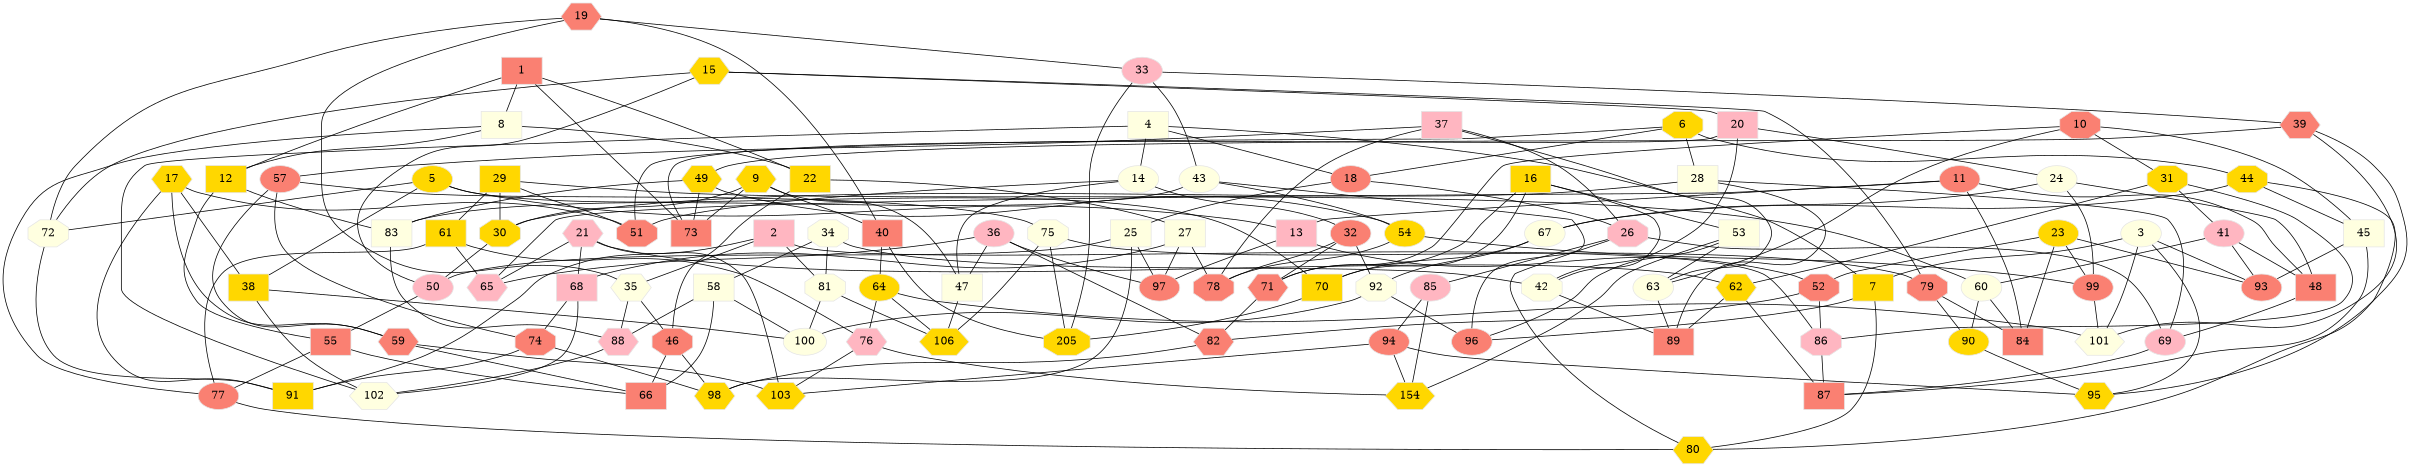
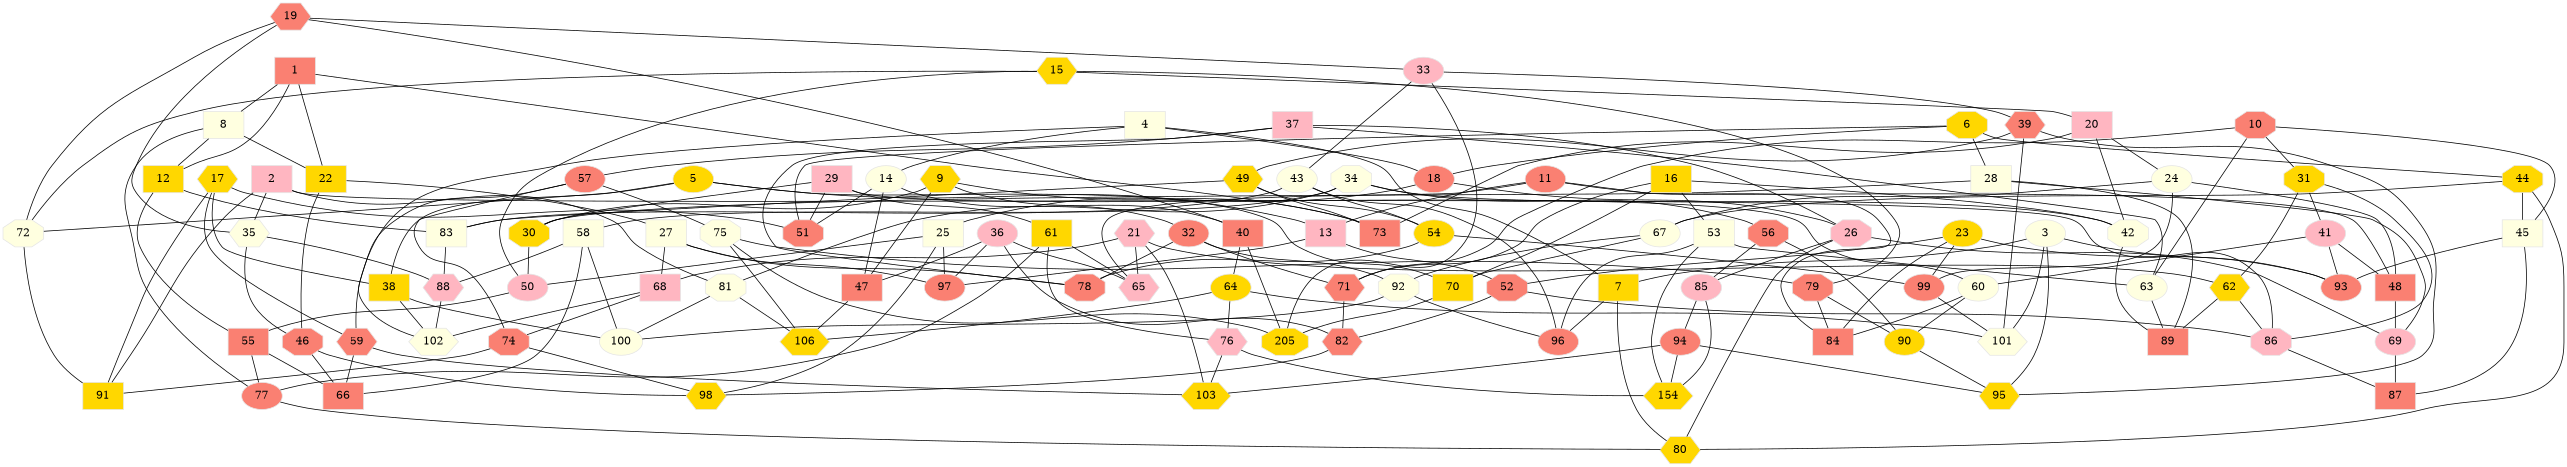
(500, 179) -> (832, 179)
none -> (1768, 233)
(962, 288) -> (862, 288)
(1780, 342) -> (2251, 315)
